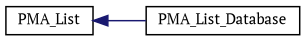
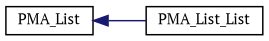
(223, 21) -> (204, 21)
